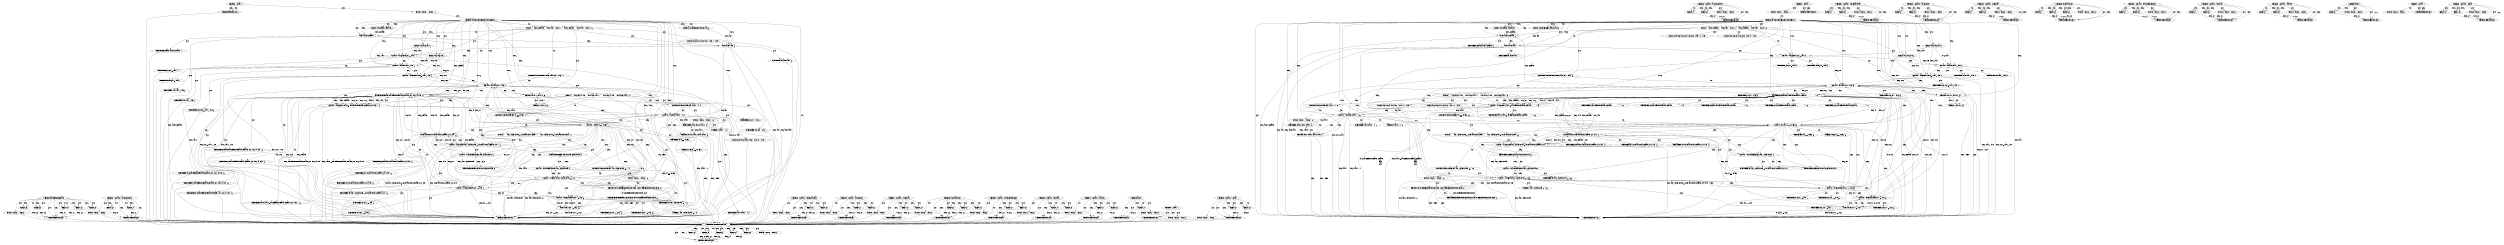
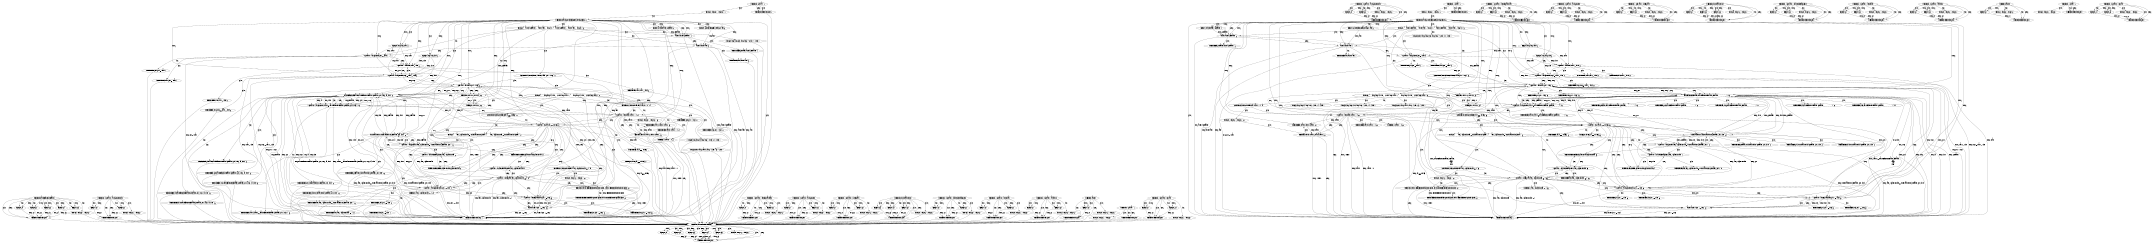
(1740, 36) -> none
none -> (1408, 105)
none -> (704, 140)
